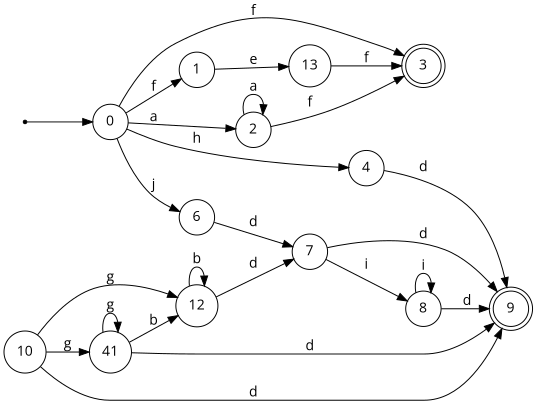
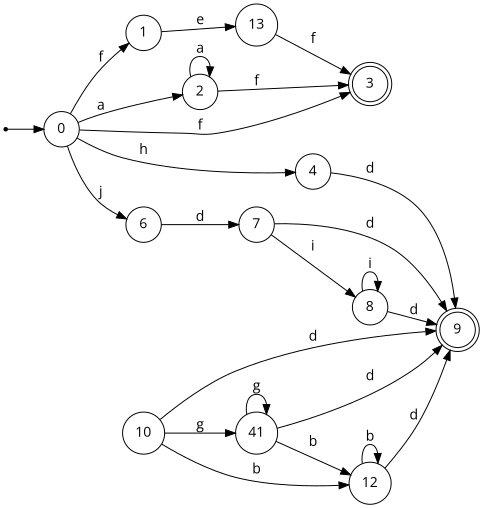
(110, 278) -> (257, 470)
(250, 280) -> (422, 417)
